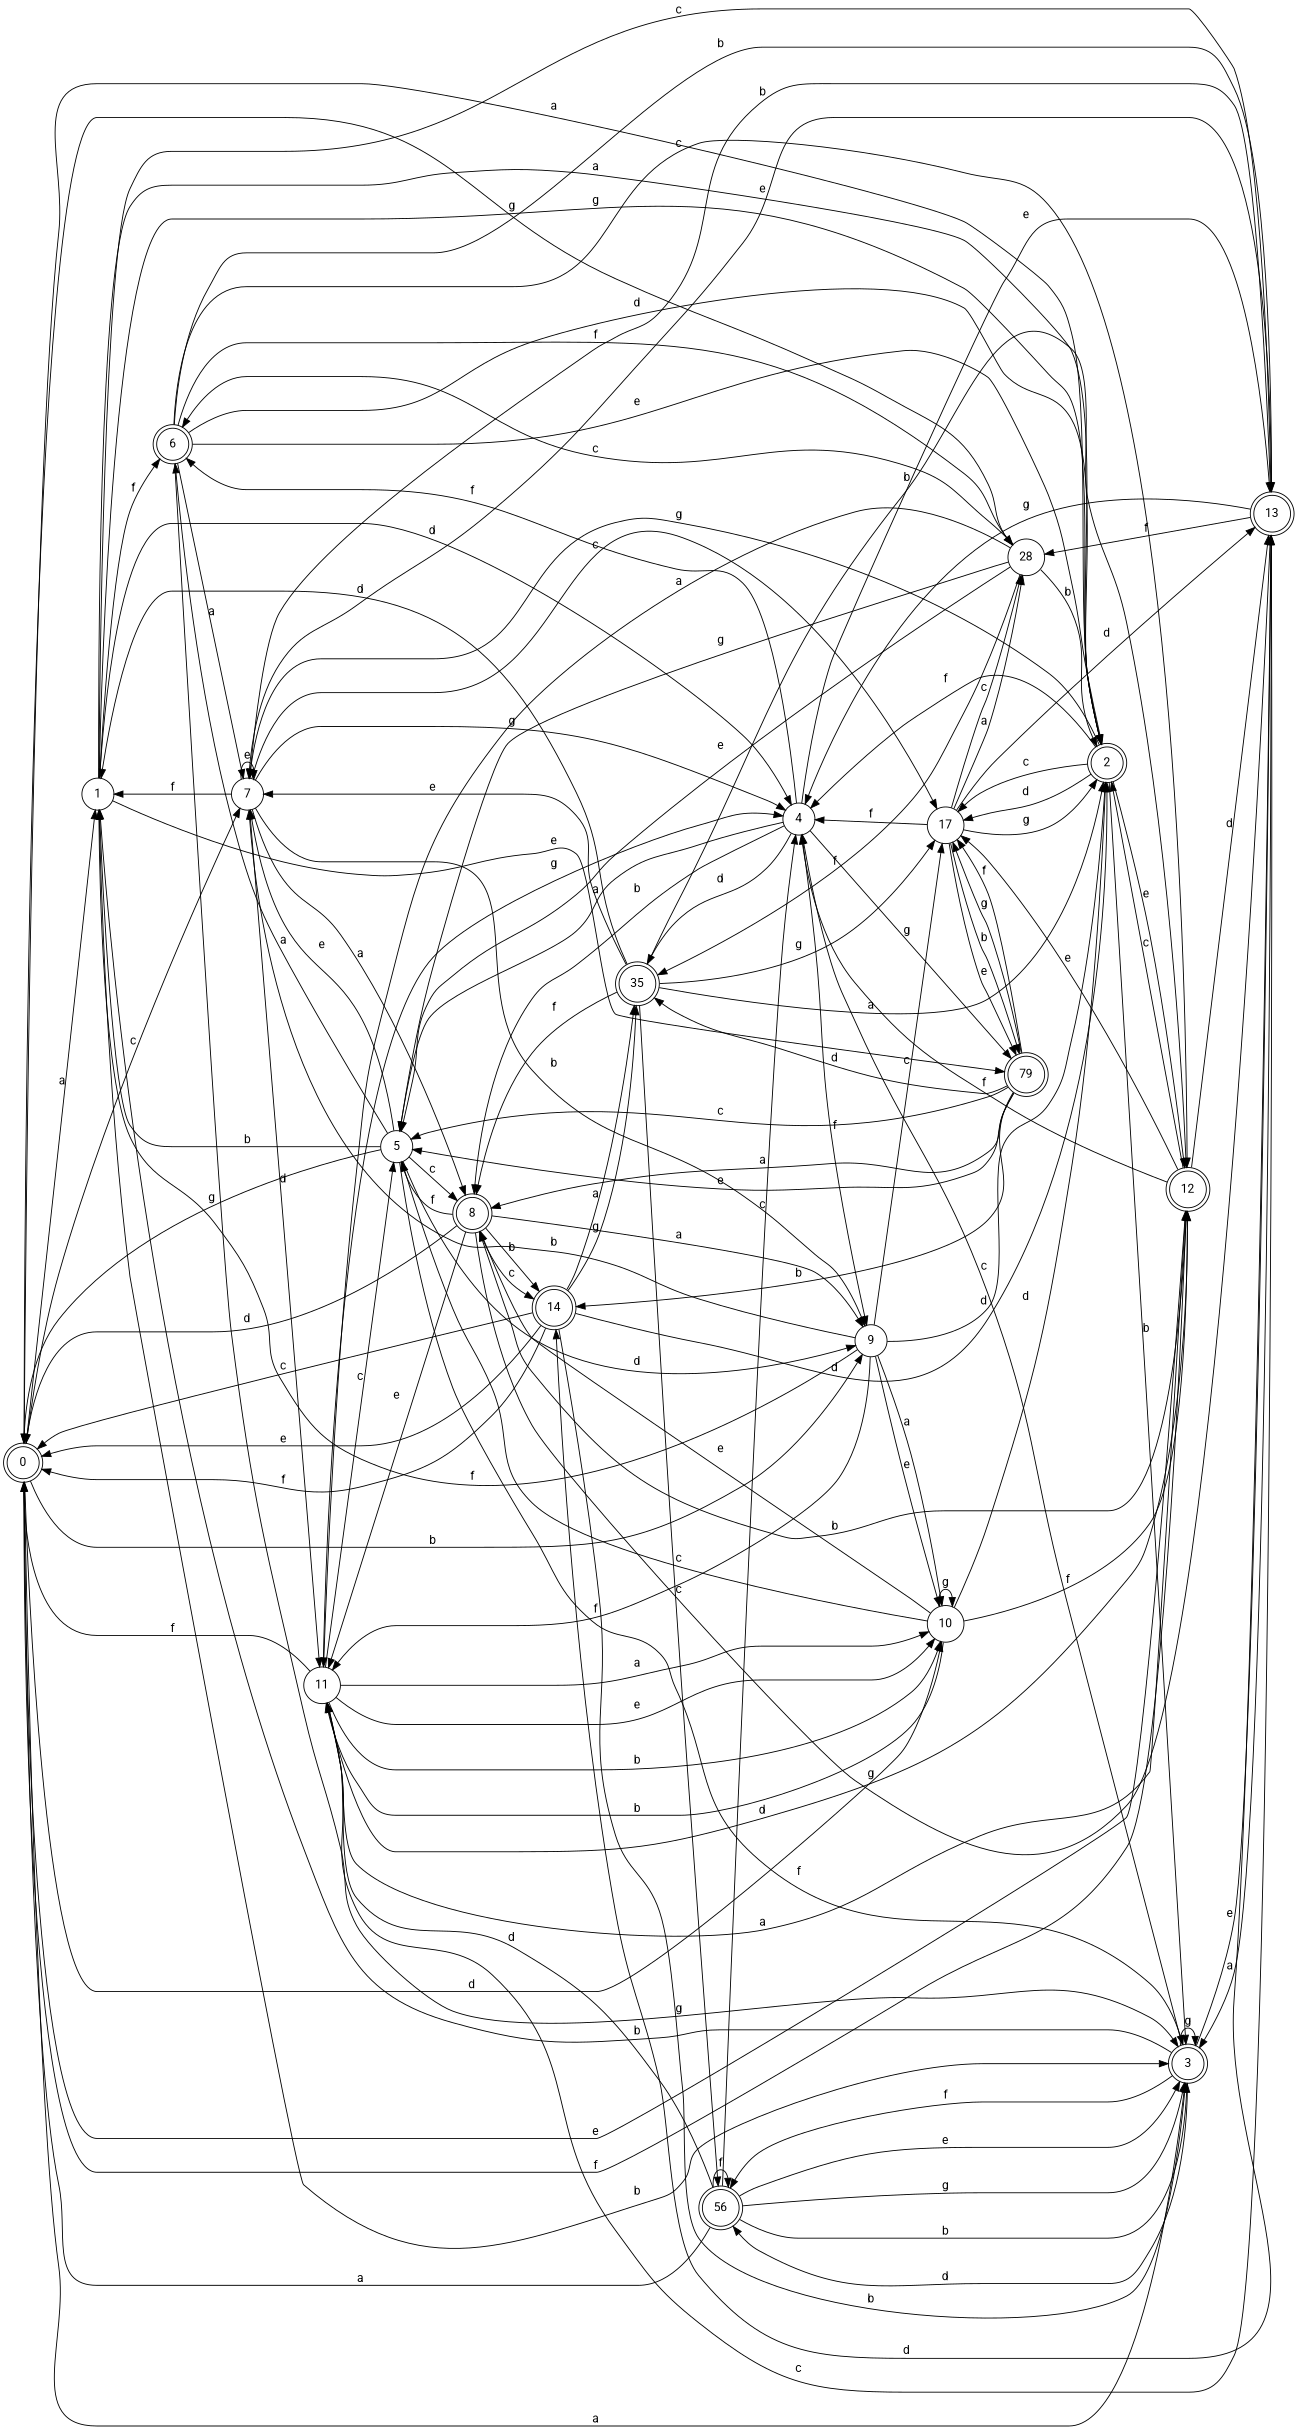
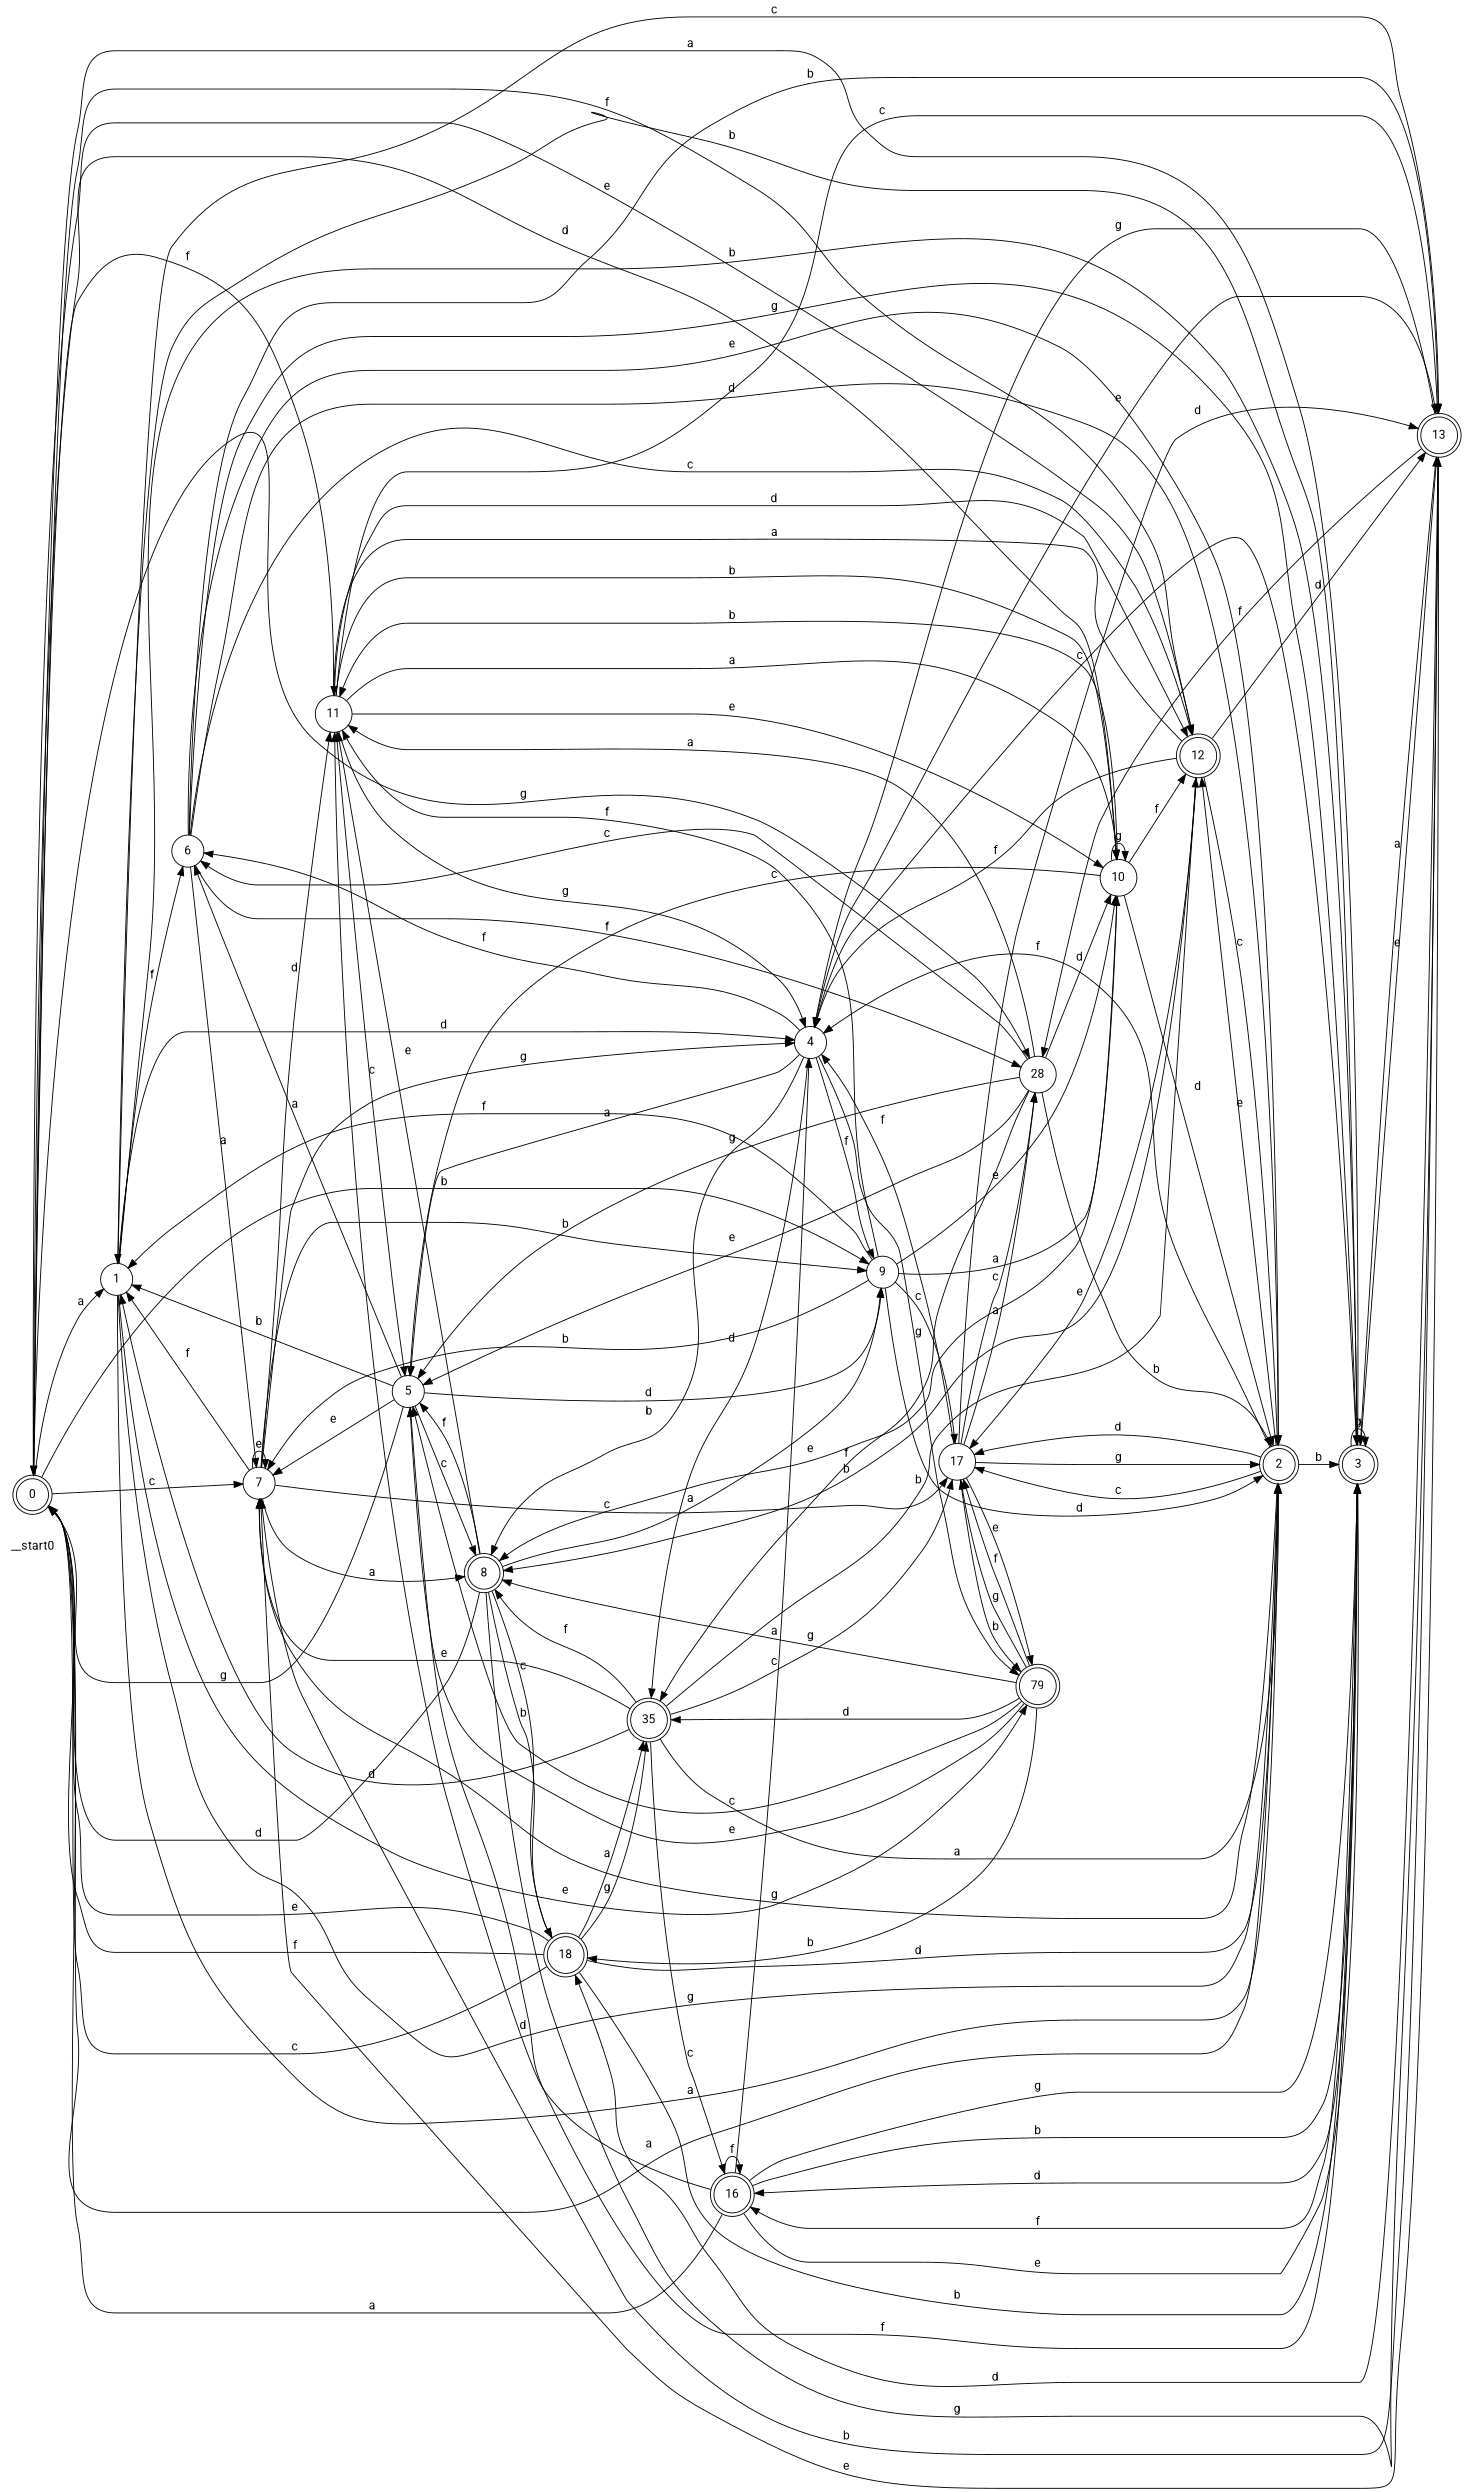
(173, 444) -> (188, 851)
none -> (1077, 980)
(554, 1308) -> (566, 1955)
none -> (32, 1546)
(721, 2208) -> (732, 2195)
